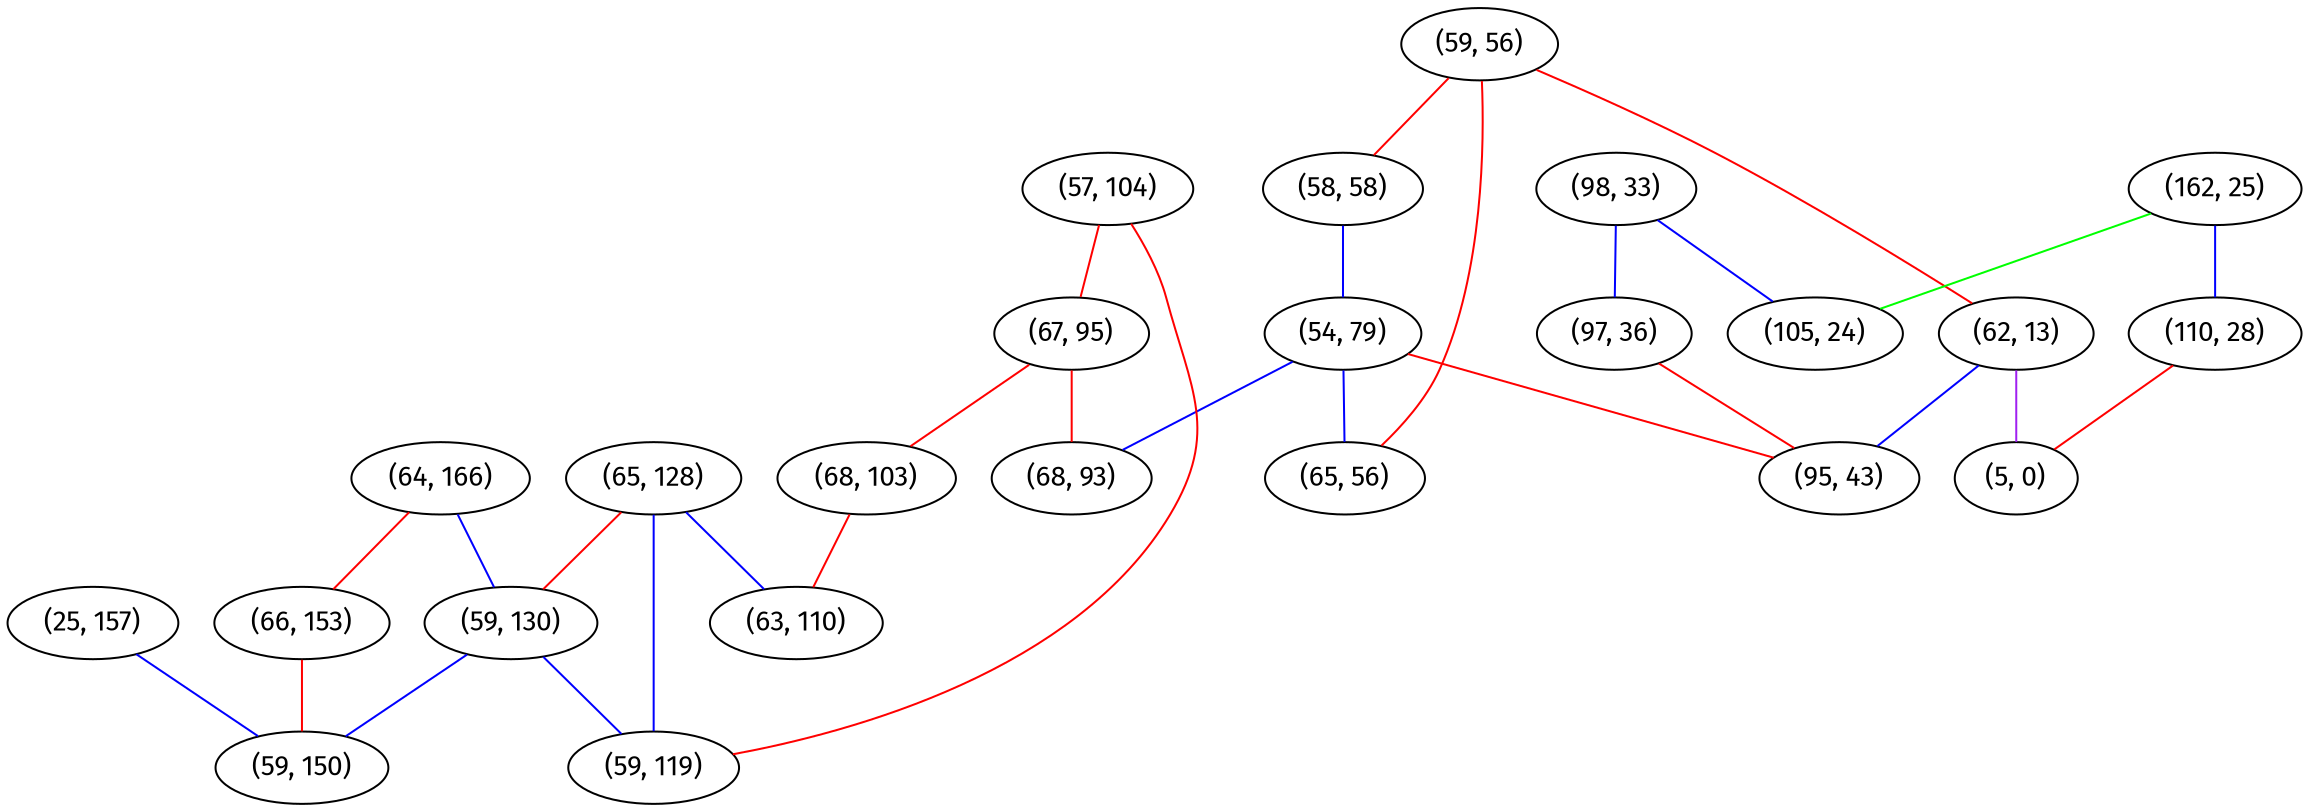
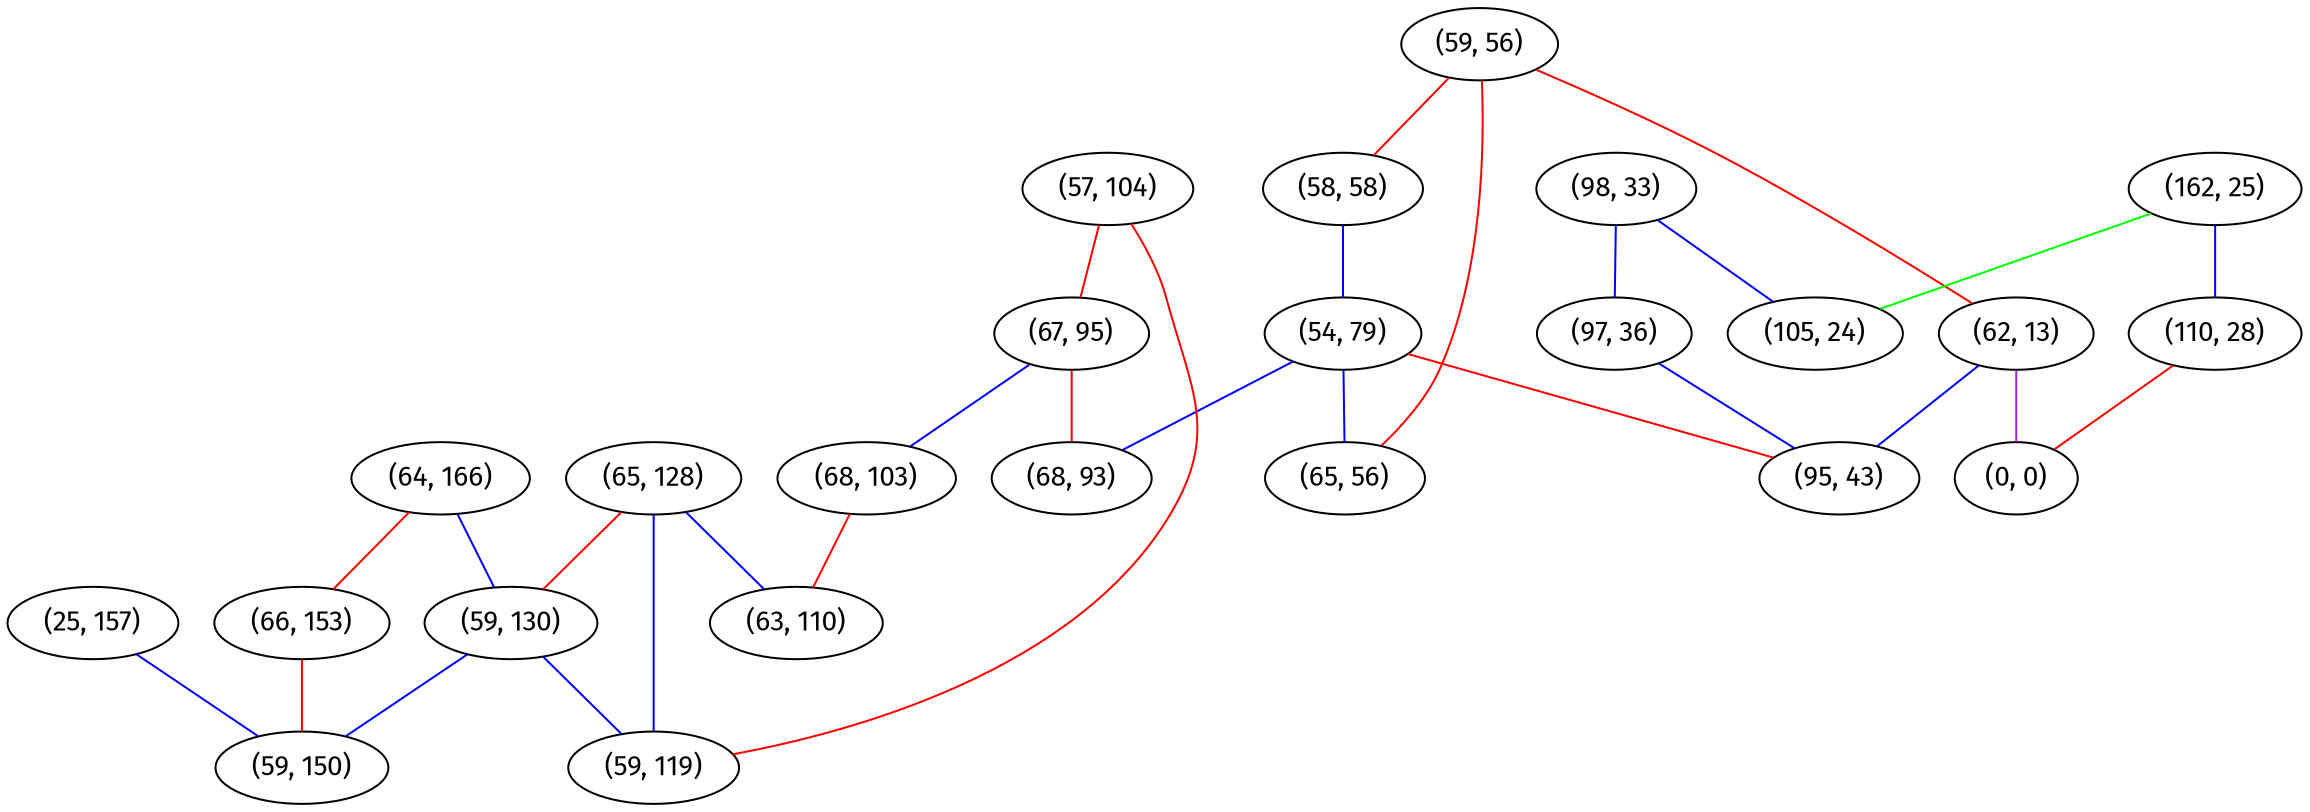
(970, 405) -> (970, 405)
(1727, 406) -> (1727, 406)
(2016, 478) -> (2016, 478)
